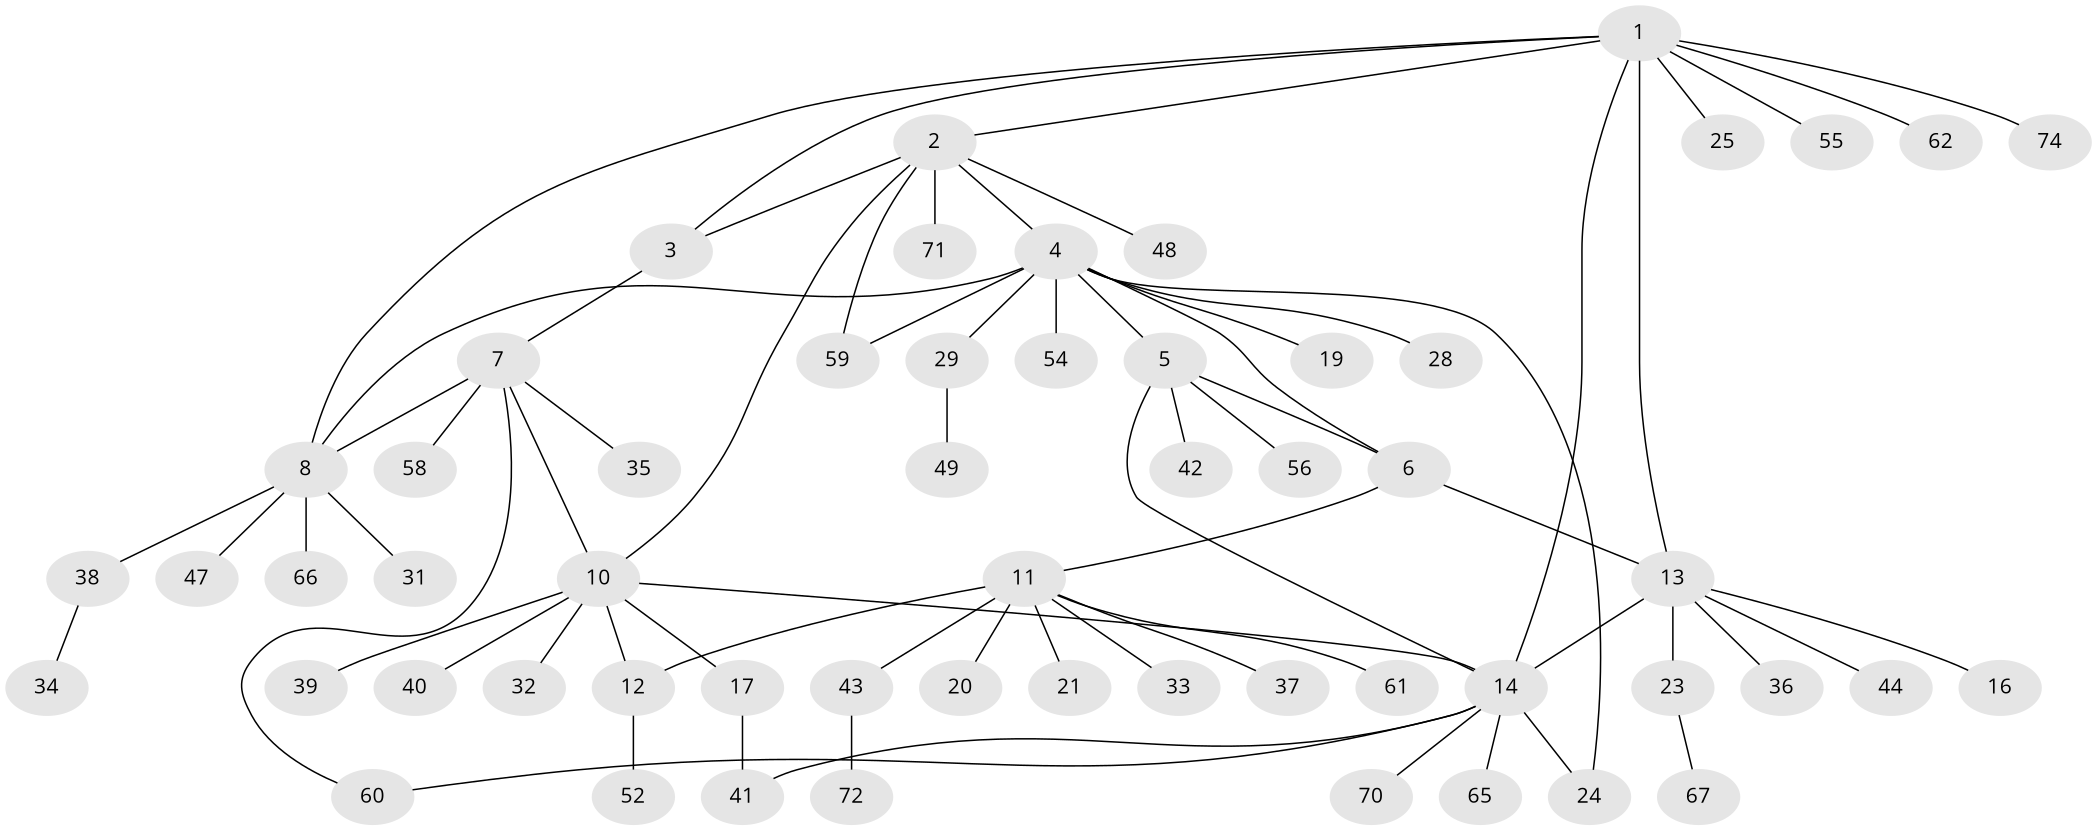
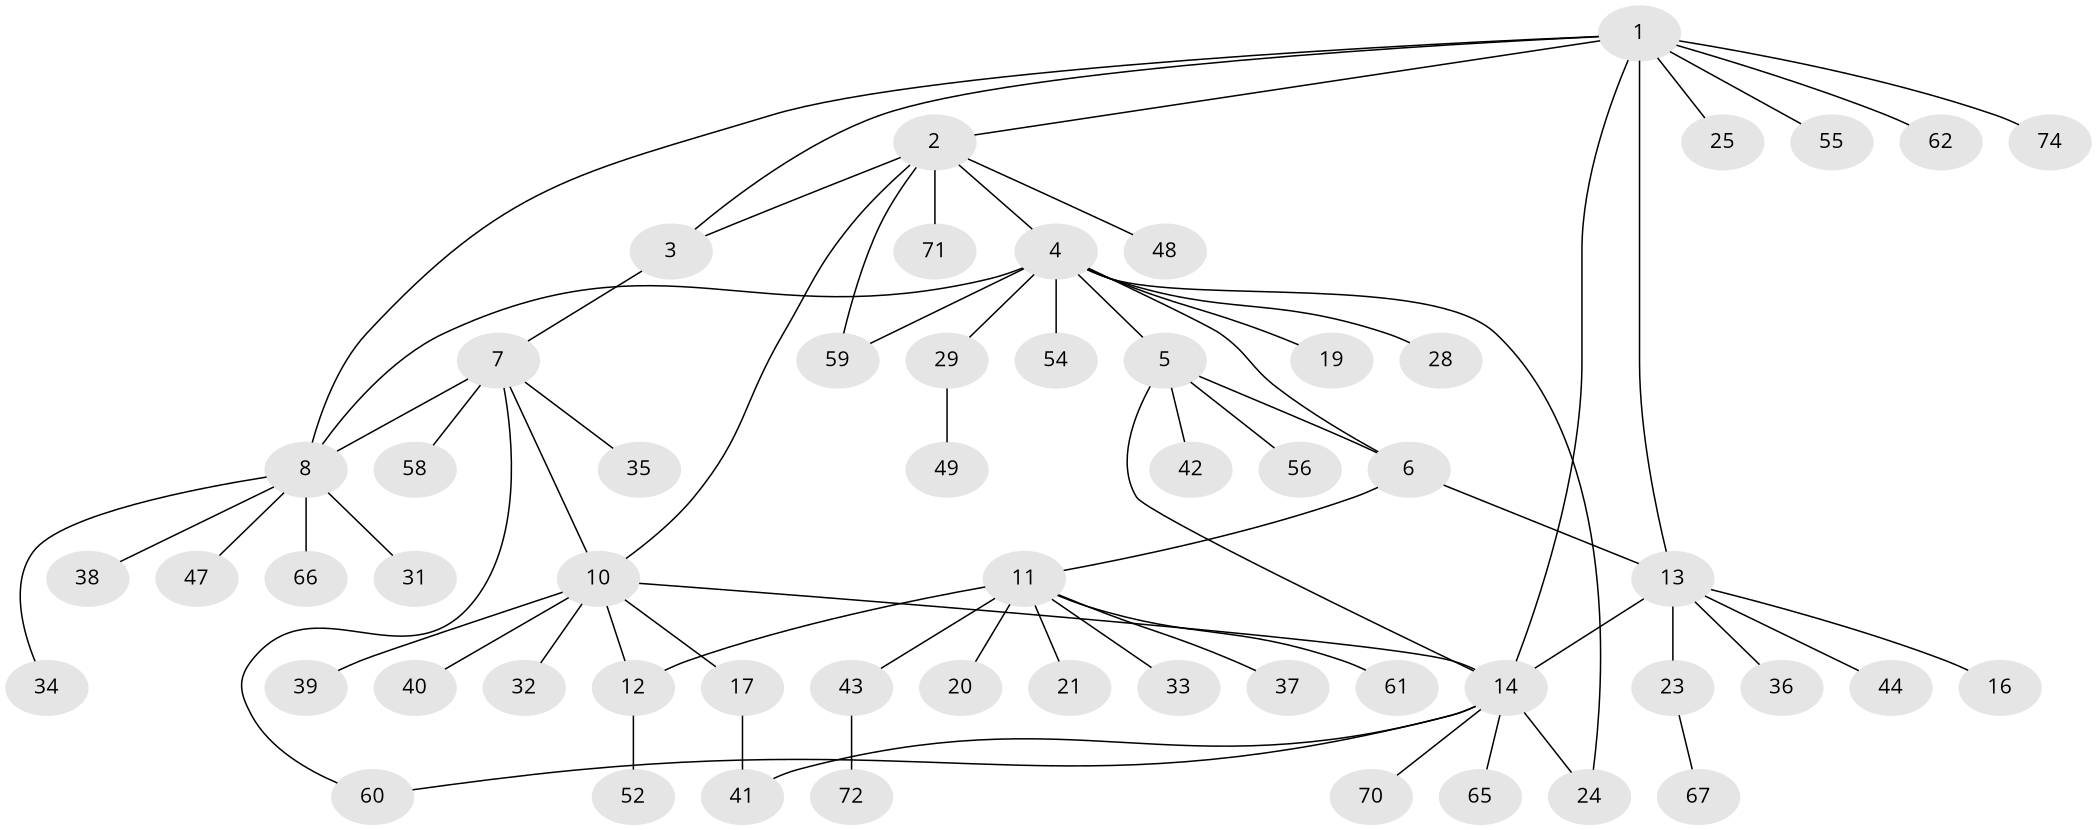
(68, 633) -> (91, 519)
